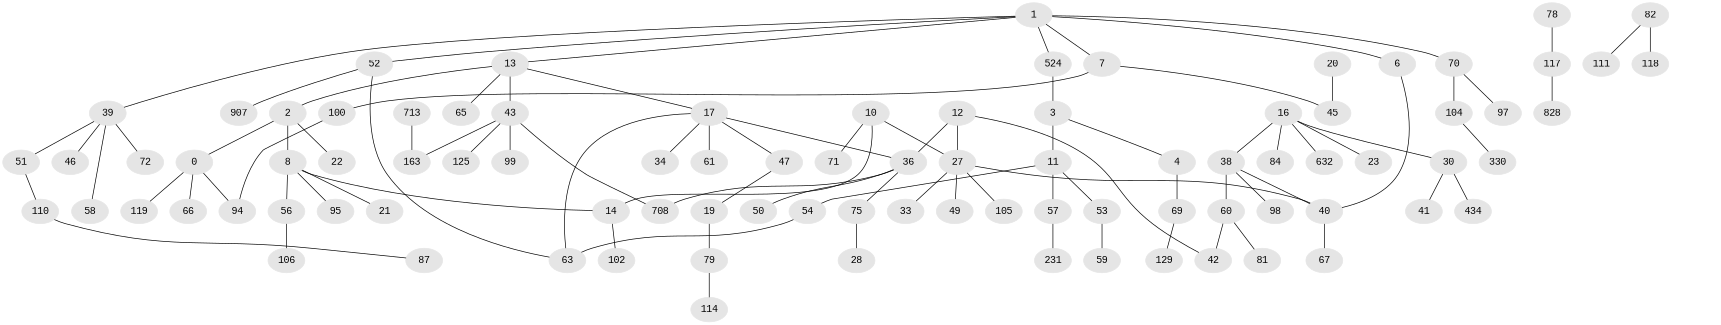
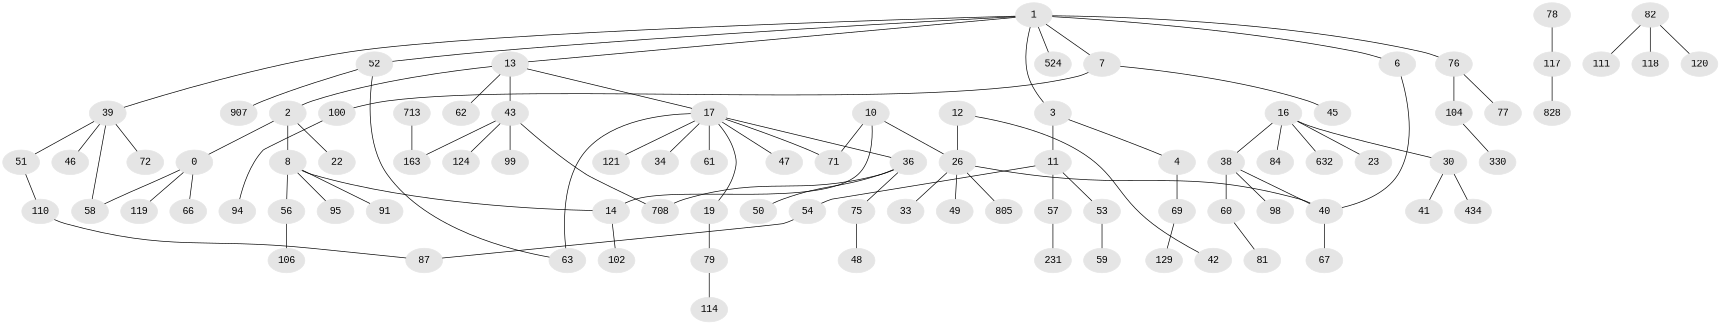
(1333, 64) -> none
(1454, 64) -> (1454, 64)
none -> (1699, 64)
(1053, 89) -> (1026, 67)
(461, 113) -> (461, 113)
(1503, 113) -> (1503, 113)
none -> (773, 136)
(933, 138) -> none
(461, 162) -> (461, 162)
none -> (611, 162)
(957, 162) -> (957, 162)
(753, 183) -> (736, 162)
(216, 187) -> (142, 187)
(385, 211) -> (385, 211)
(1004, 211) -> (1004, 211)
(687, 236) -> (627, 240)
(1220, 236) -> none
(857, 261) -> (857, 261)
